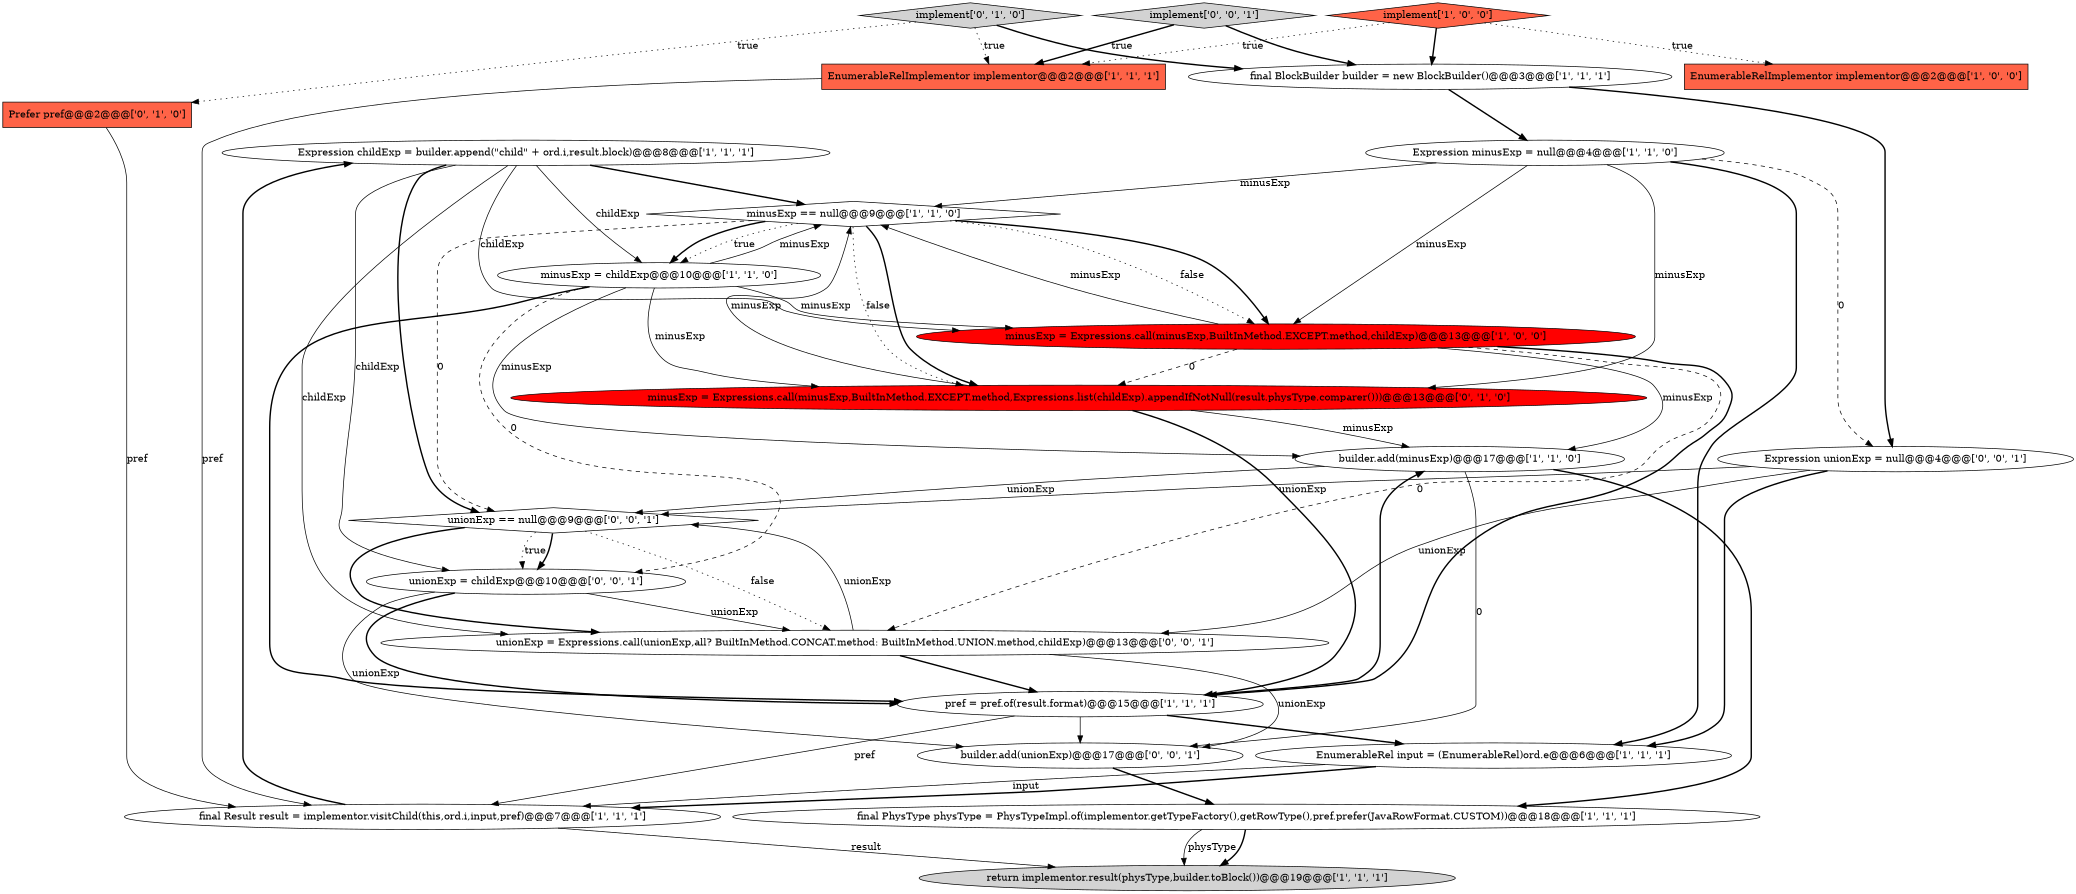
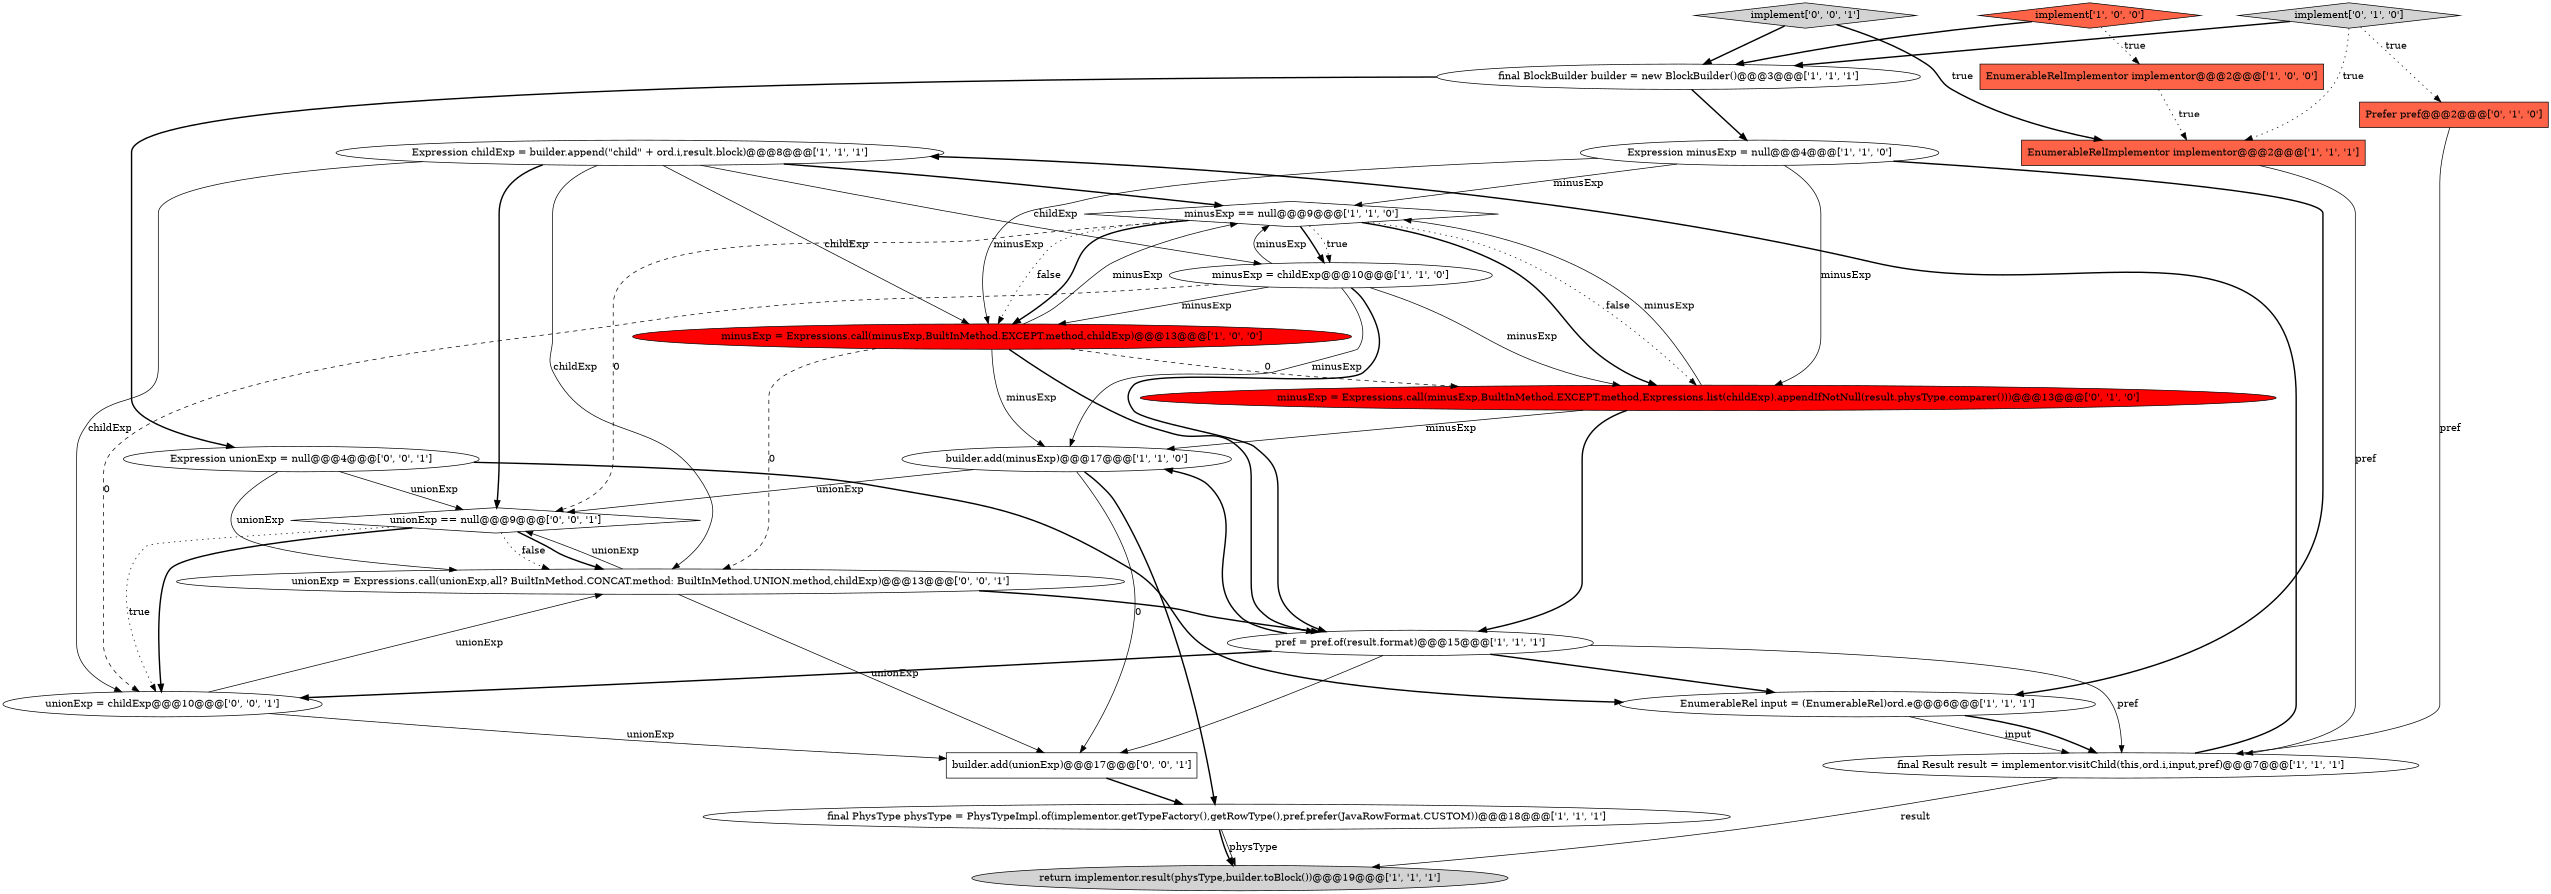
(1240, 43) -> (2171, 112)
(1838, 255) -> none
(504, 687) -> (790, 676)
(1080, 756) -> (1072, 765)
